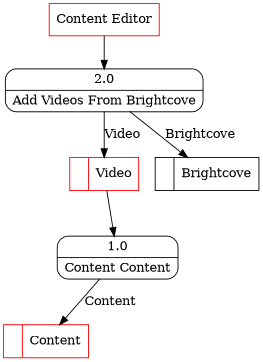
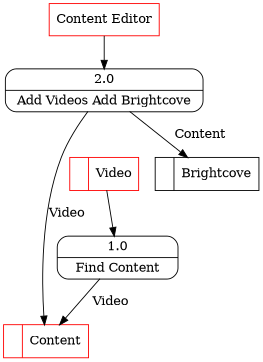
(104, 101) -> (104, 101)
(104, 130) -> (48, 209)
(200, 135) -> (200, 135)
(118, 268) -> (118, 268)
(110, 302) -> (110, 302)
